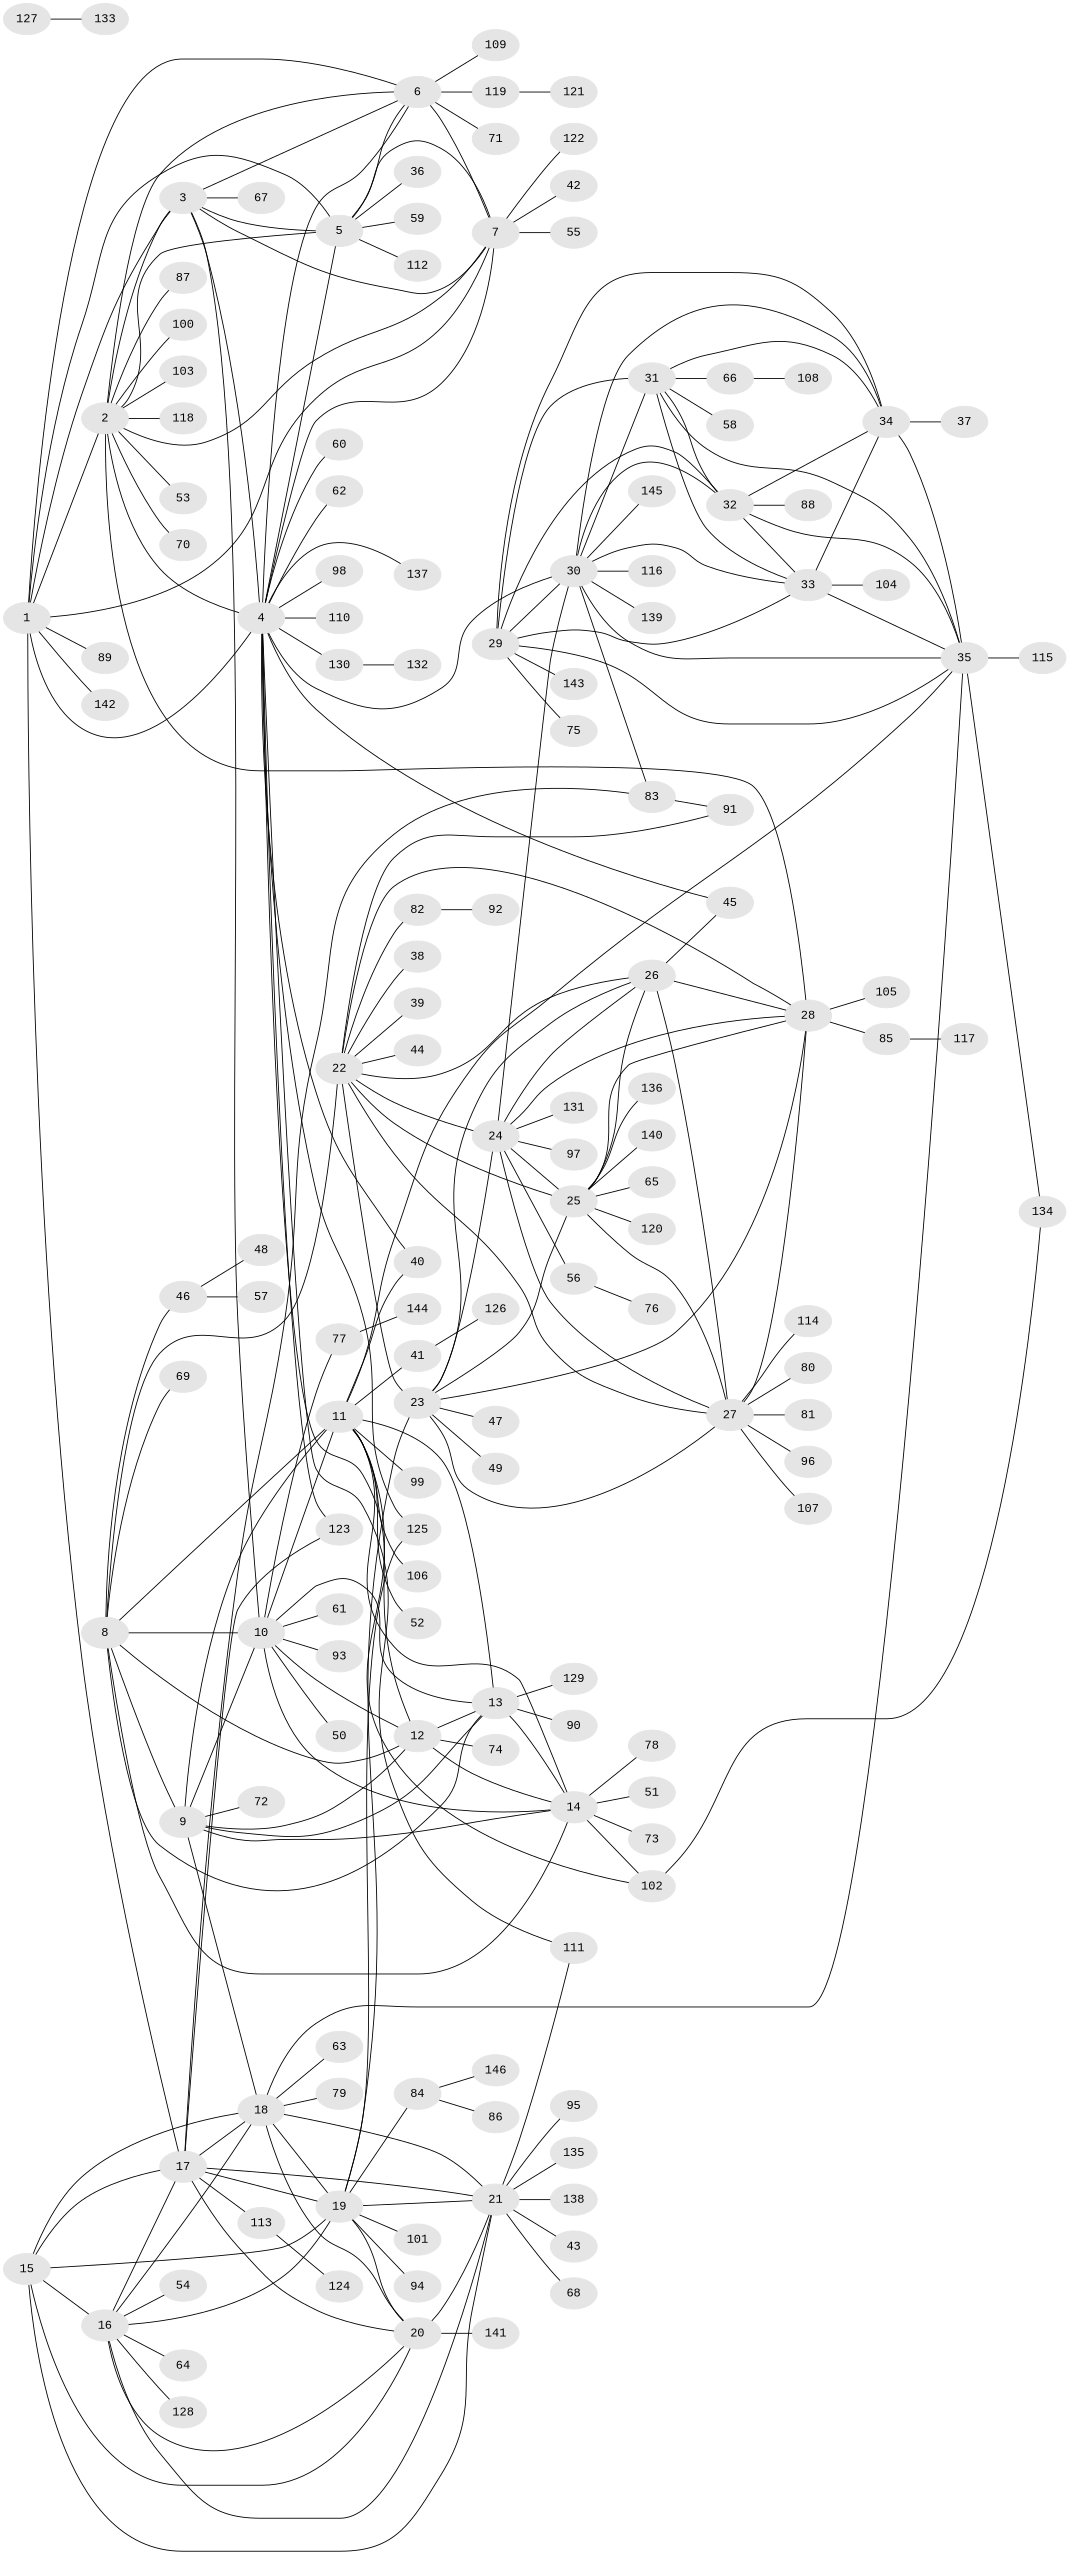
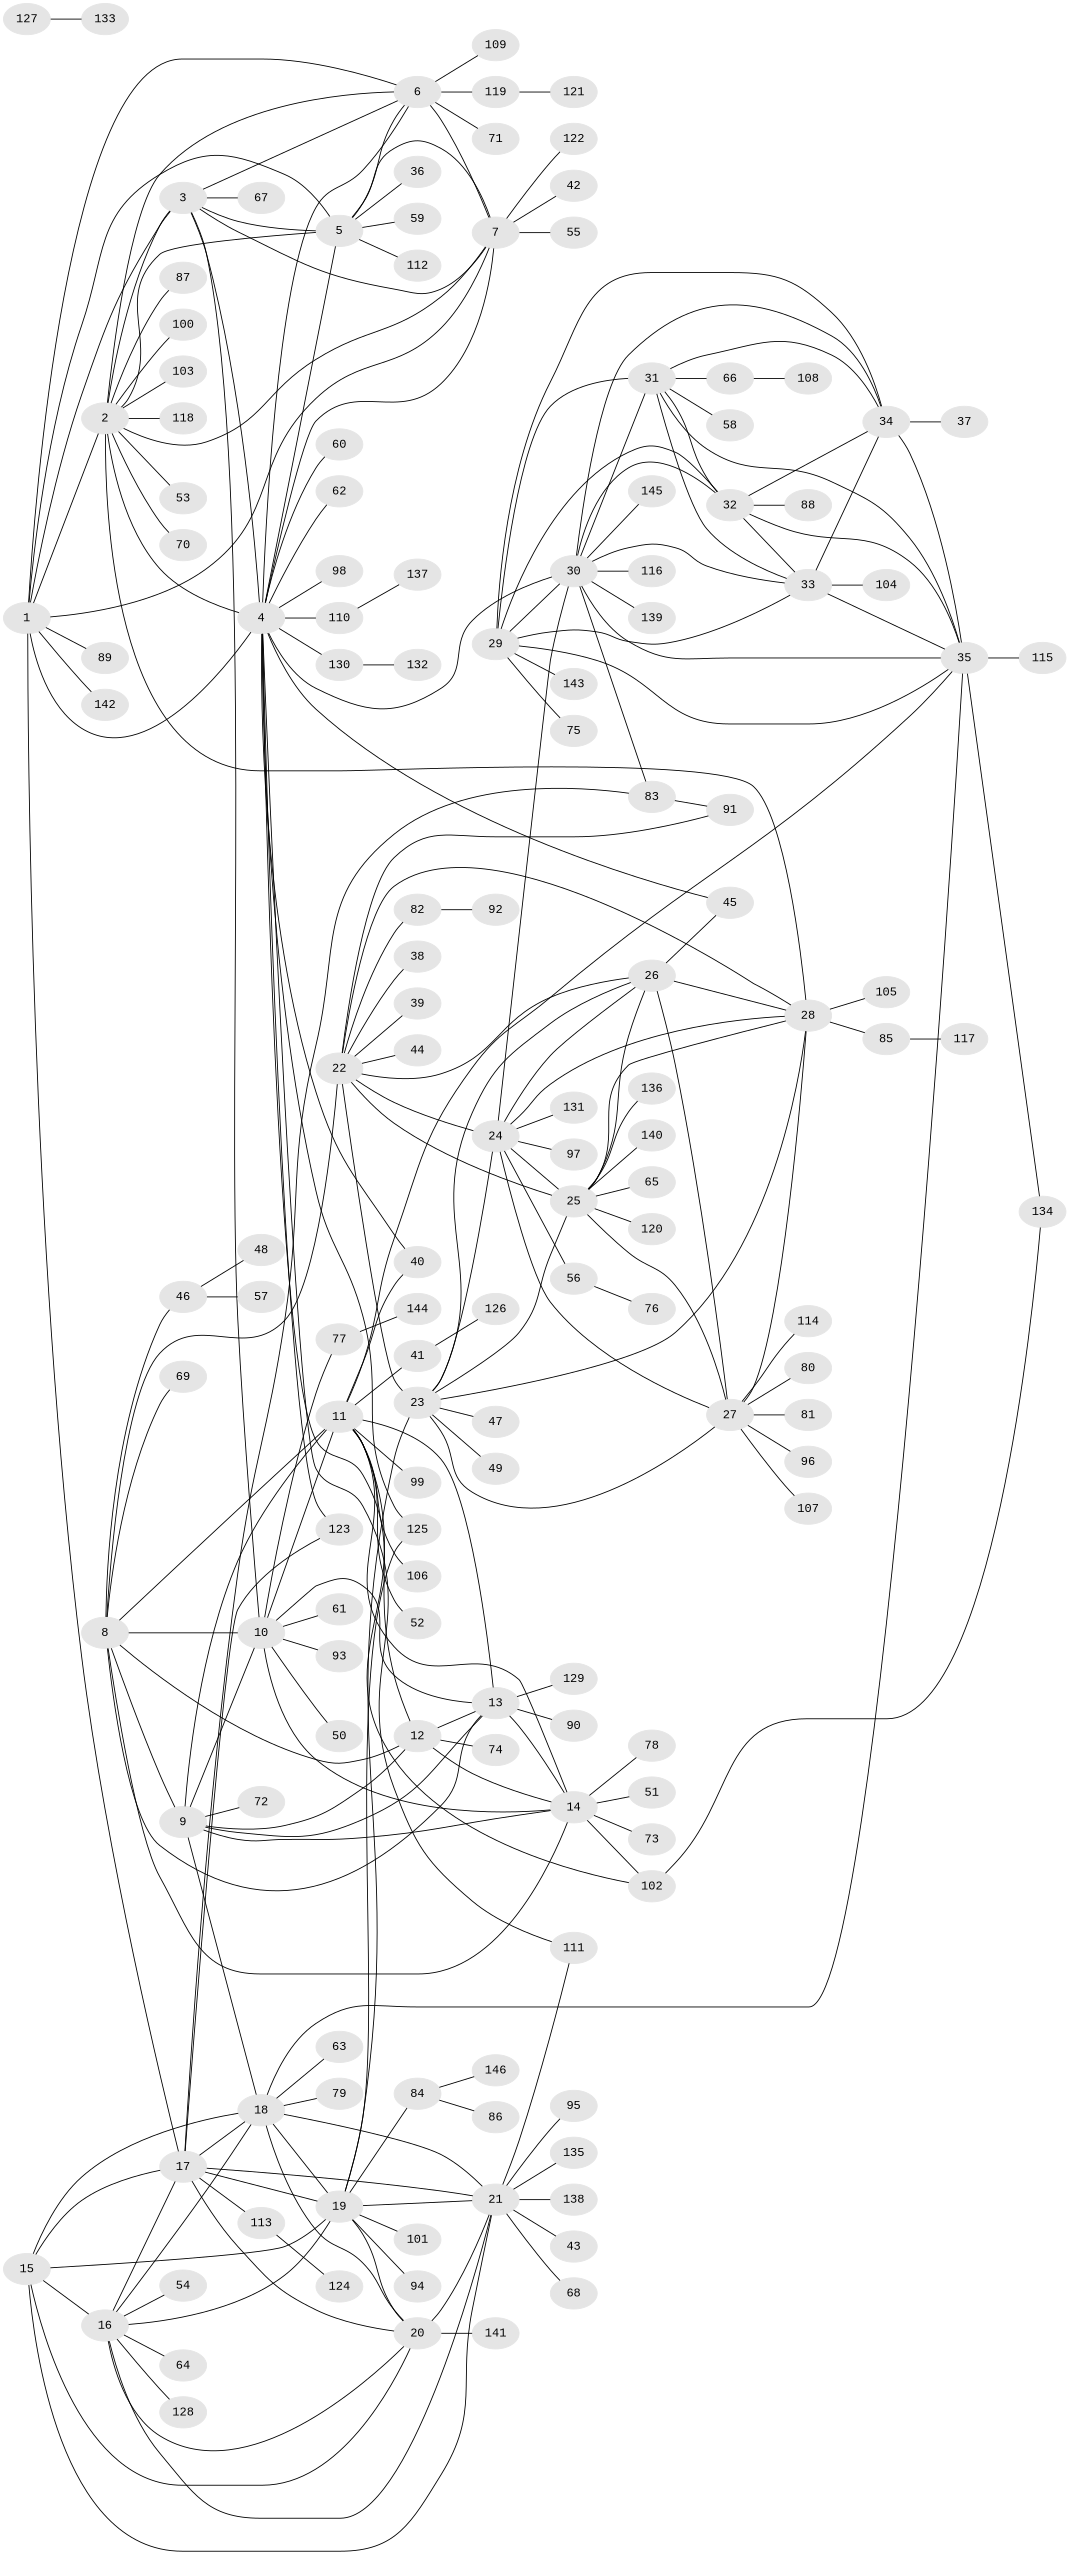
(323, 545) -> (378, 596)
(512, 1277) -> none
(333, 1691) -> none
